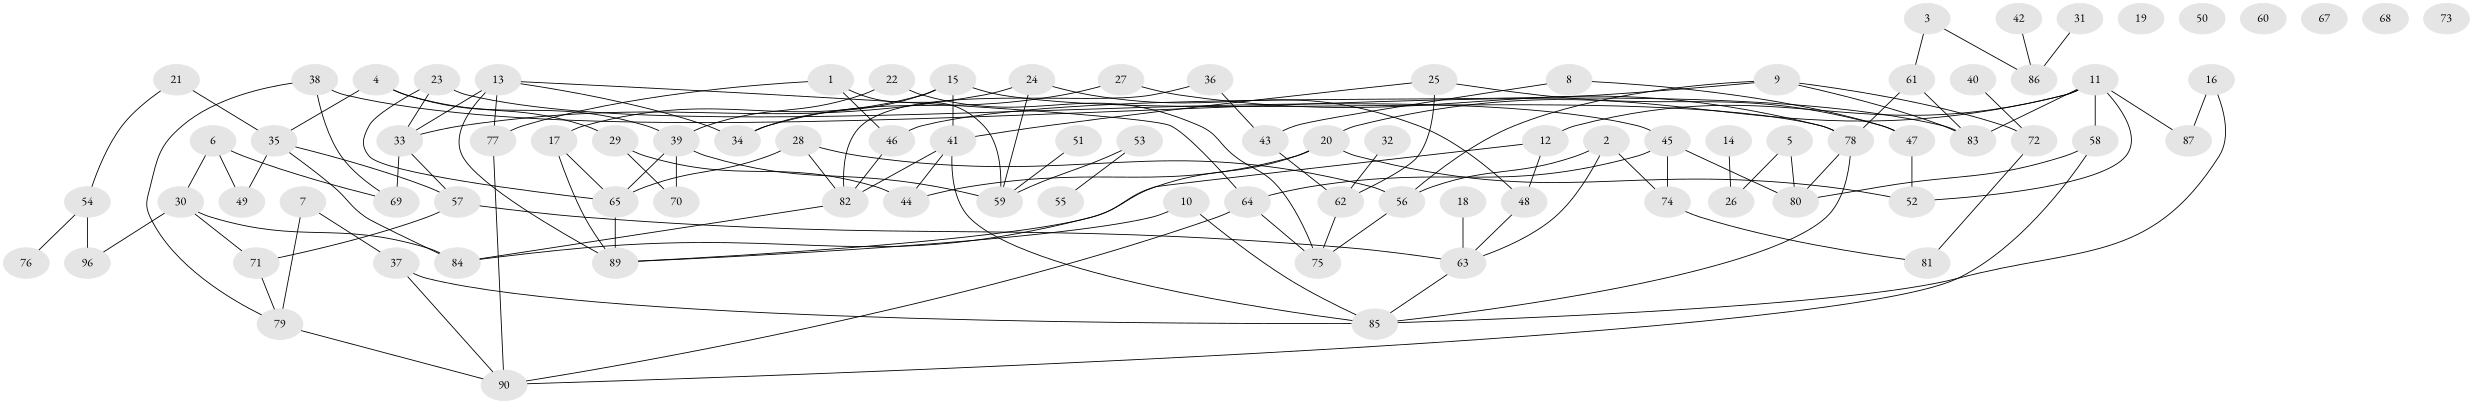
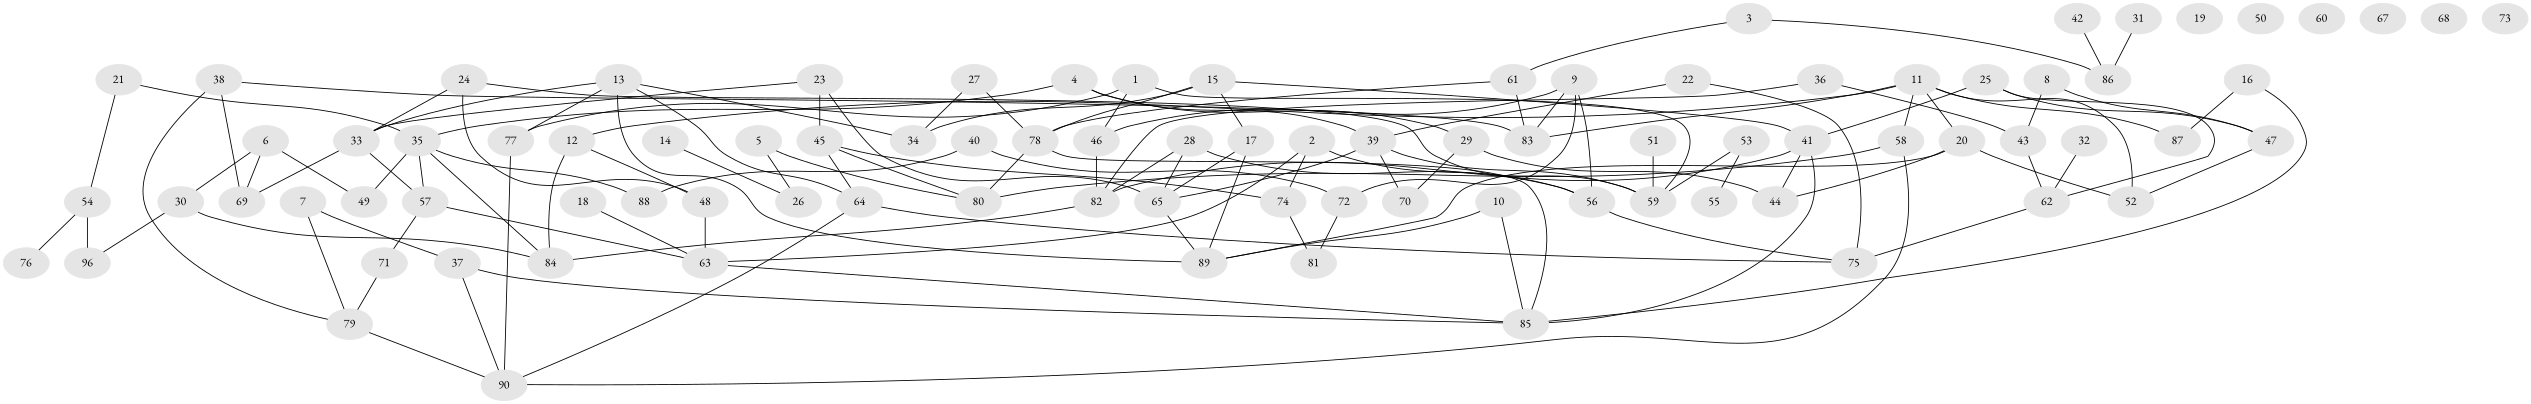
none -> (644, 202)
(218, 232) -> none
